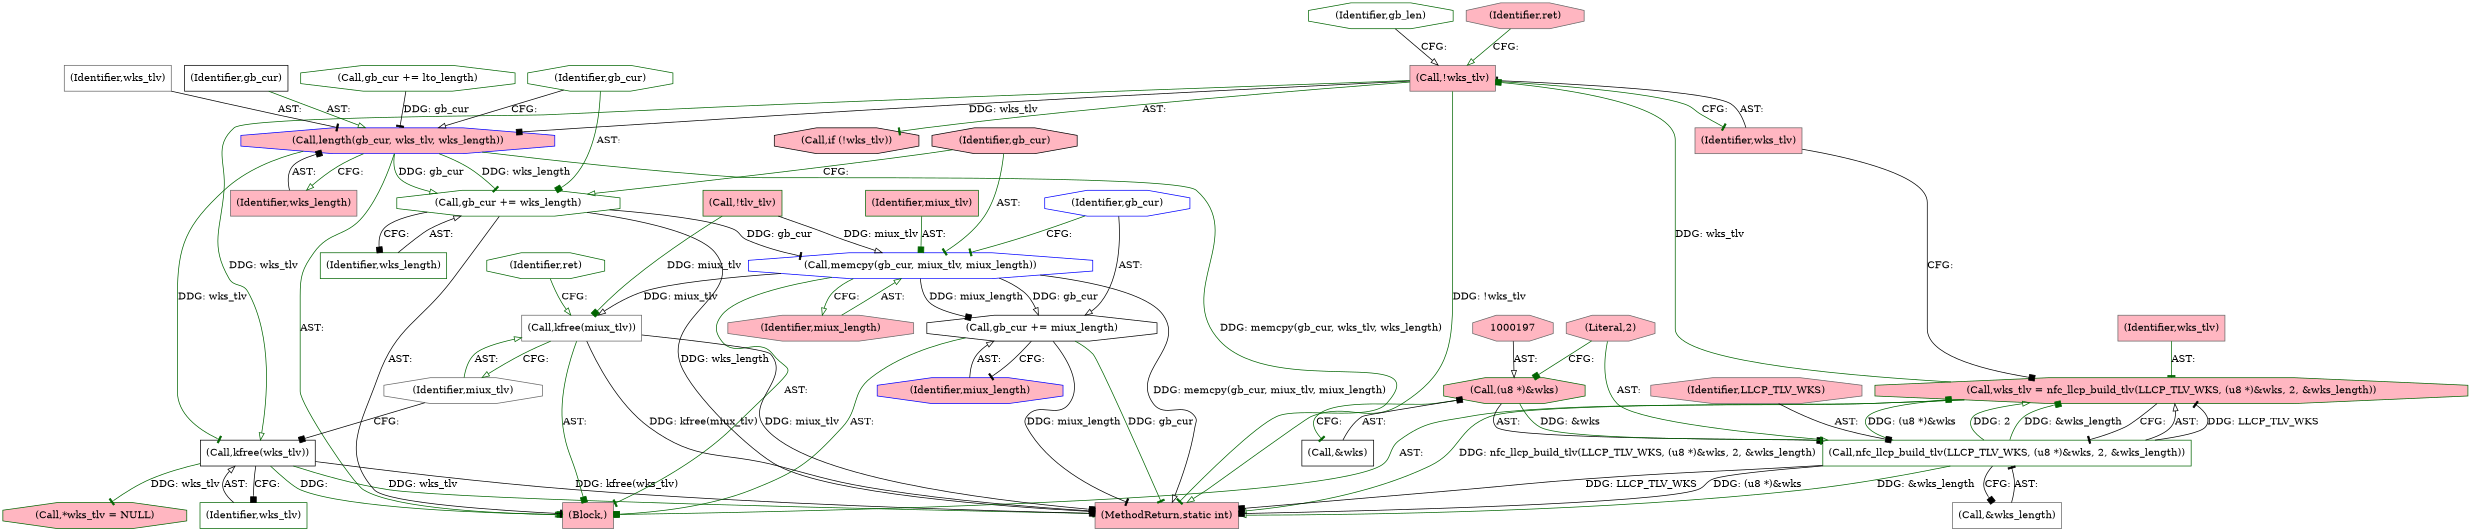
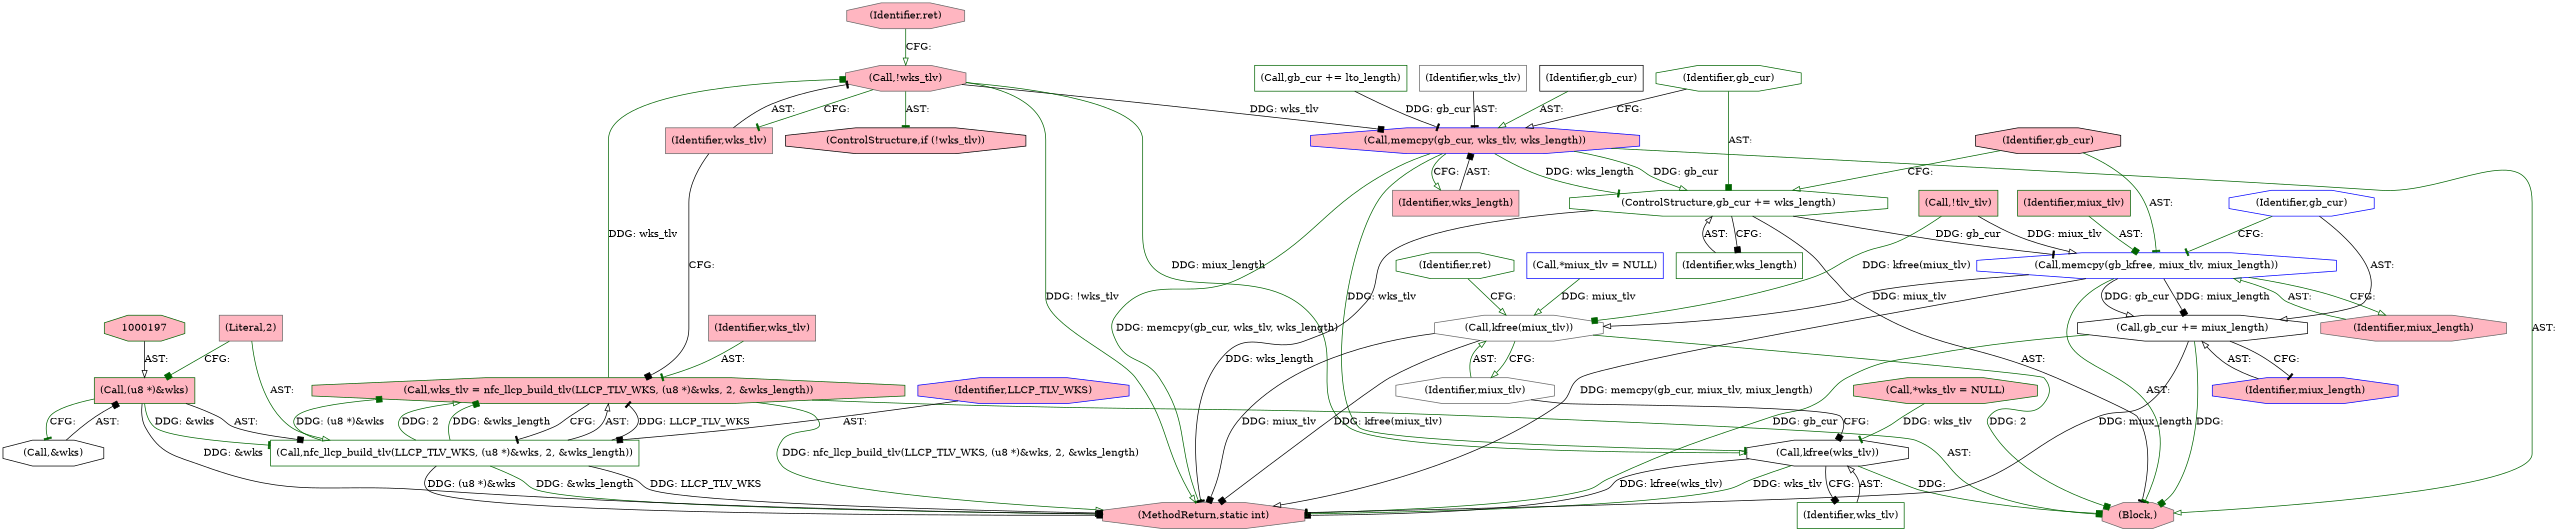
(1381, 16) -> none
(408, 78) -> (1331, 78)
(1453, 78) -> (906, 78)
(398, 141) -> (1475, 141)
(847, 141) -> (906, 141)
(508, 203) -> (1729, 203)
(264, 266) -> (1218, 266)
(704, 266) -> (1916, 266)
(921, 266) -> (2157, 266)
none -> (1595, 266)
(582, 328) -> (1519, 328)
(1513, 328) -> (145, 328)
(1611, 328) -> (251, 328)
(1514, 391) -> (145, 391)
(1756, 391) -> (1023, 391)
(577, 422) -> (2008, 422)
(864, 422) -> (2211, 422)
(258, 453) -> (1828, 453)
(1338, 453) -> (53, 453)
(155, 477) -> (1894, 422)
none -> (550, 497)
(588, 516) -> (2138, 516)
(1167, 516) -> (1204, 516)
(2007, 516) -> none
